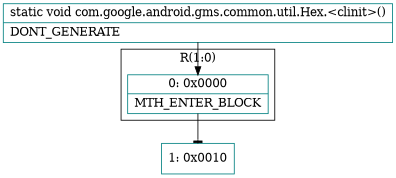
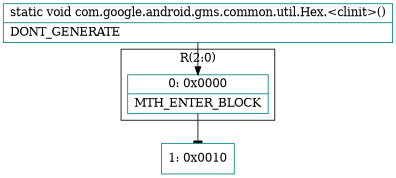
(198, 59) -> (198, 59)
